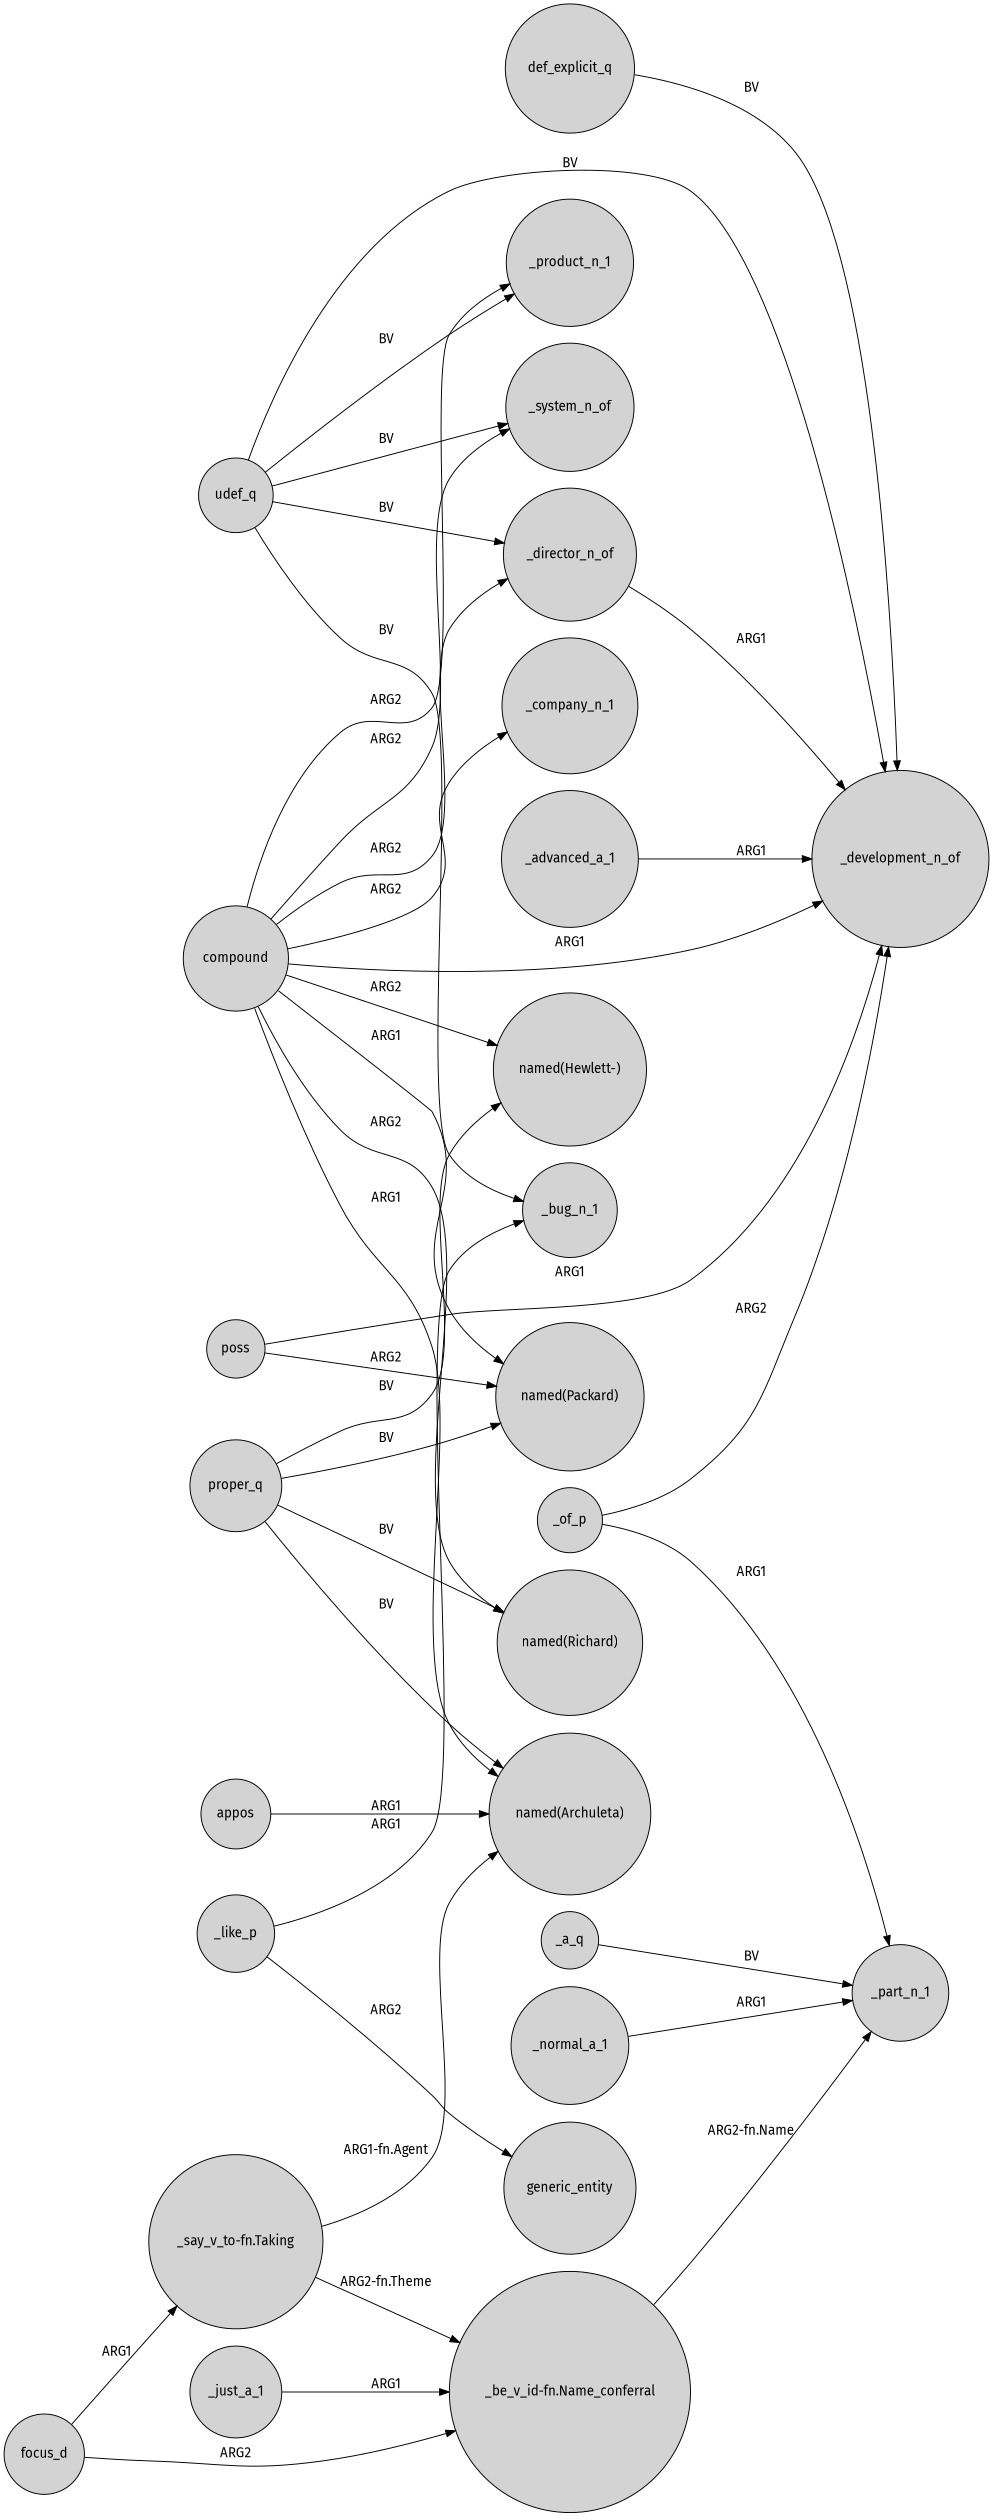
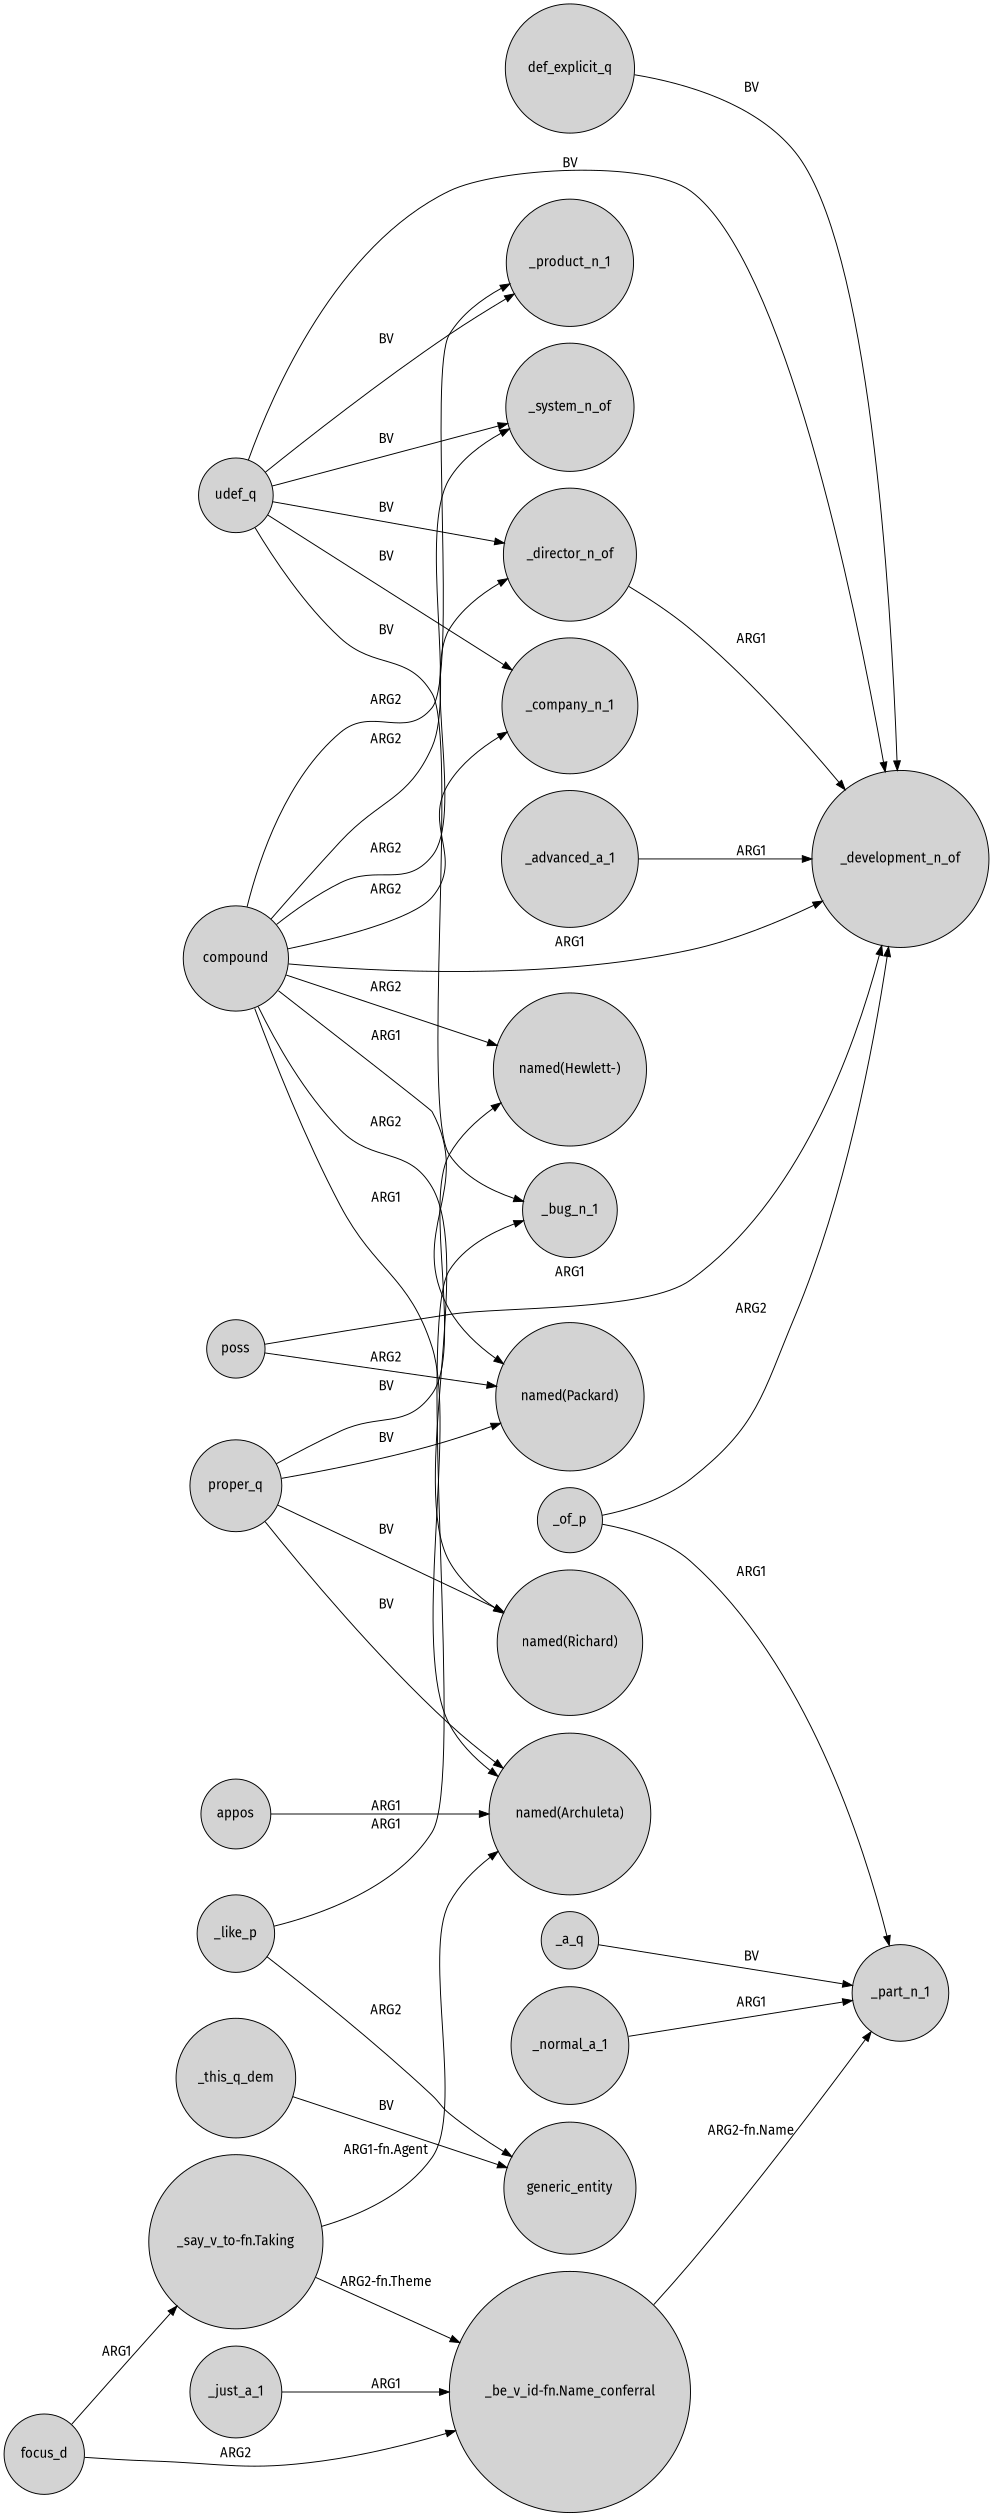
none -> (386, 590)
none -> (236, 2078)
